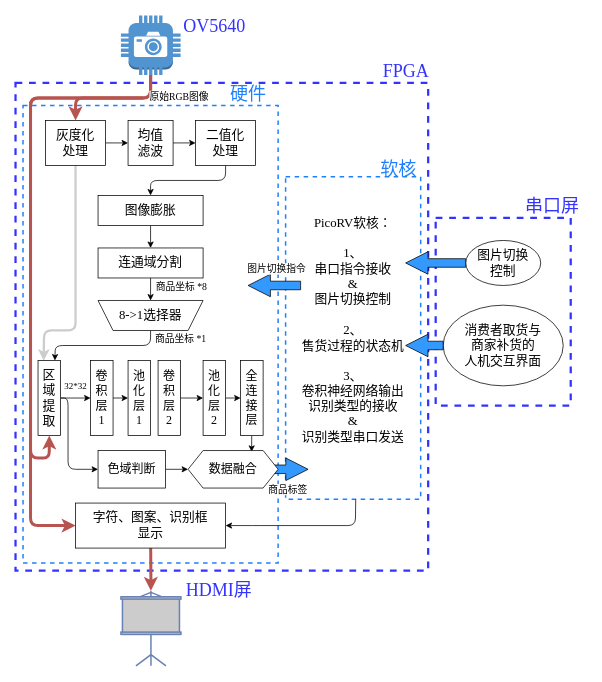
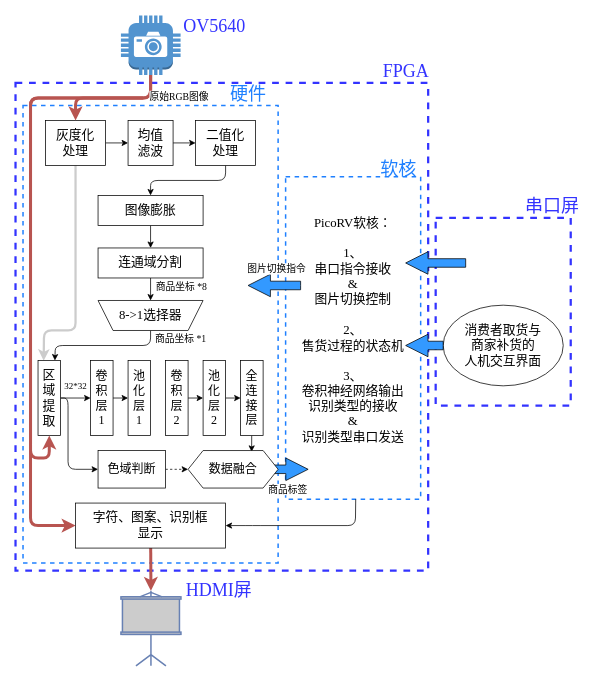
(503, 263) -> none
(169, 398) -> (177, 398)
(175, 469) -> (175, 469)
